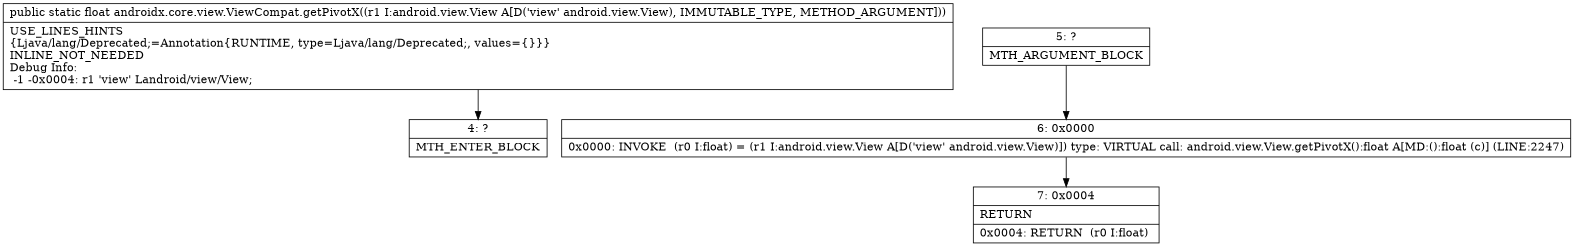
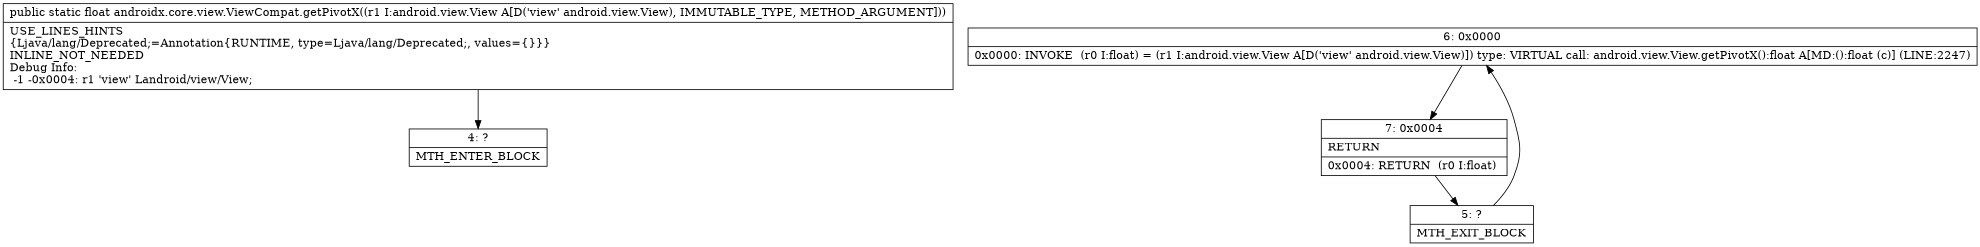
(1066, 56) -> (1472, 233)
none -> (1444, 187)
